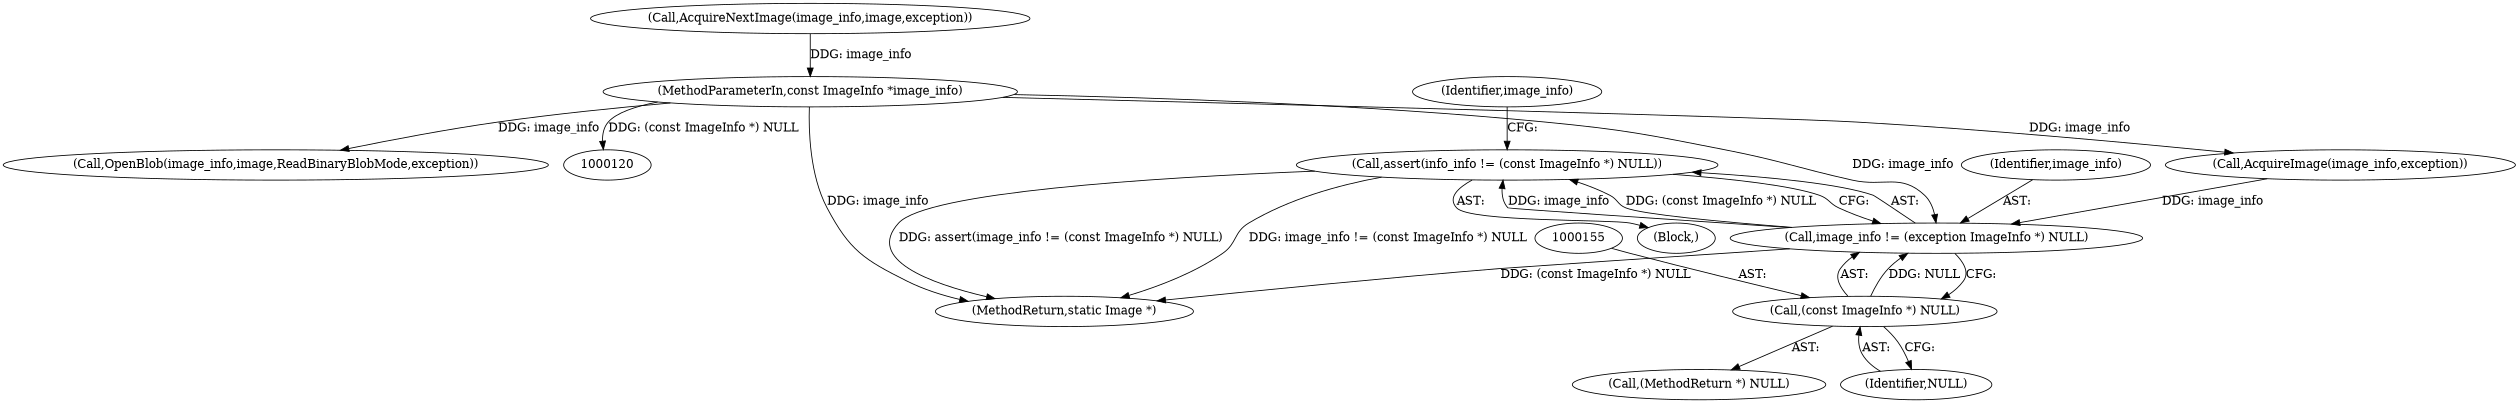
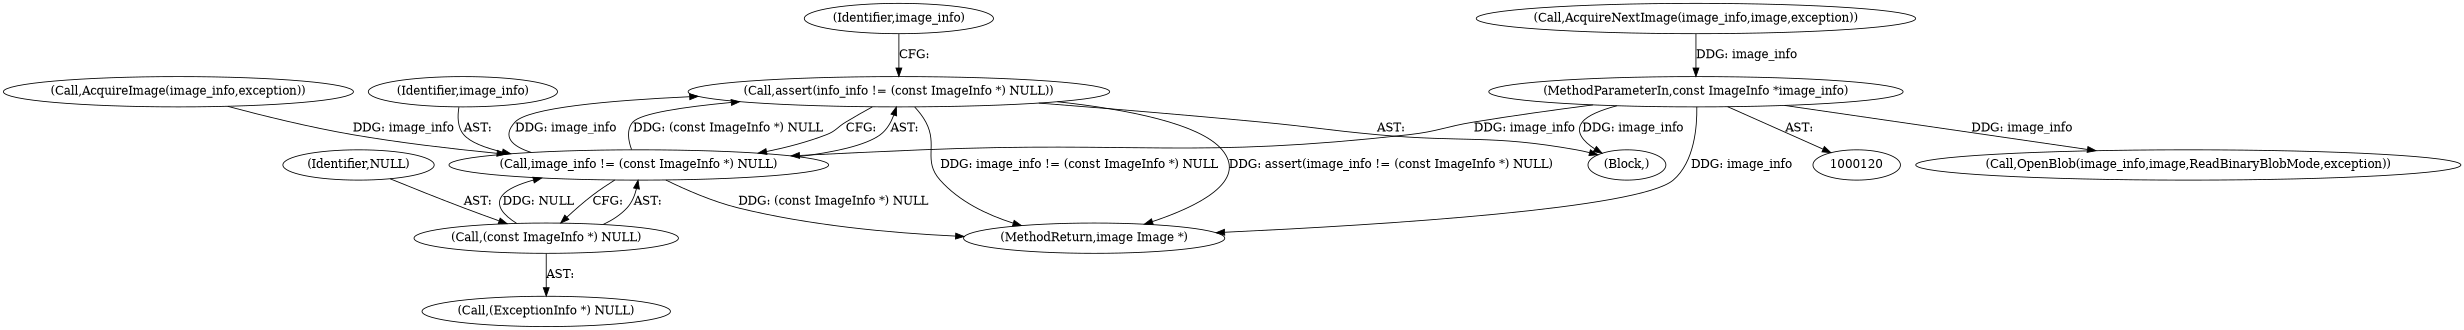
(1614, 114) -> (1584, 120)
(703, 128) -> (1801, 128)
(1579, 238) -> none
(1936, 238) -> (639, 165)
(1064, 311) -> (1094, 238)
(1898, 342) -> none
(1699, 385) -> (546, 311)
